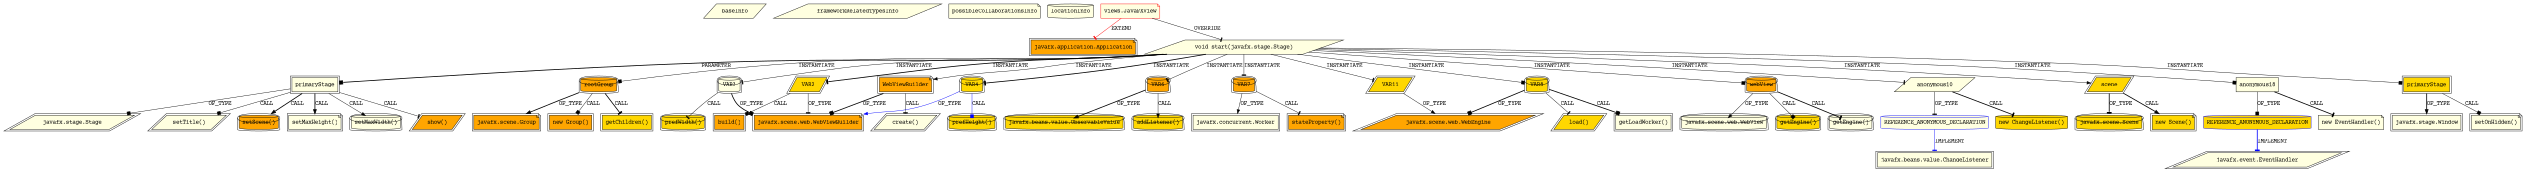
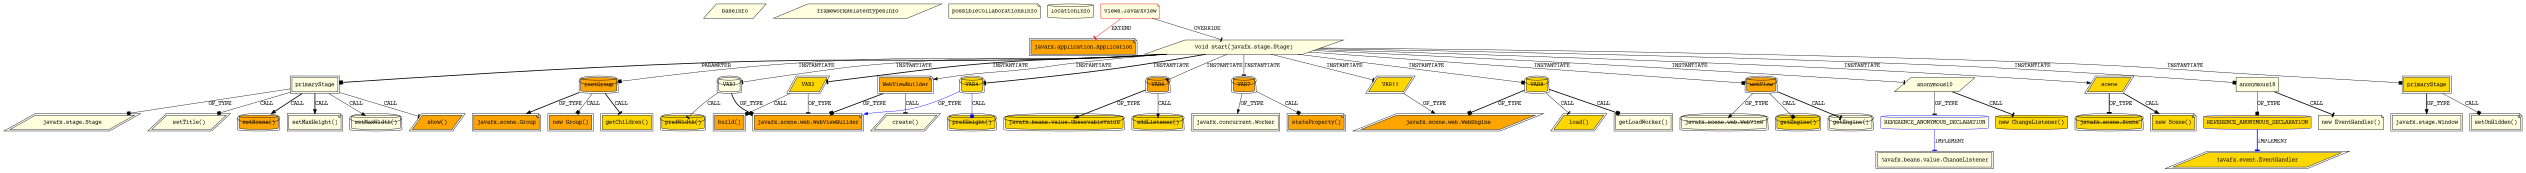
(1277, 102) -> (1276, 102)
(2257, 160) -> (2257, 160)
